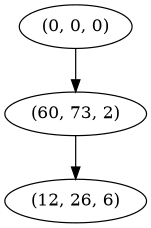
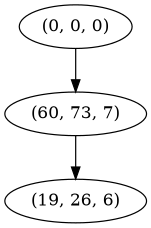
(76, 114) -> (76, 114)
(76, 201) -> (76, 201)
